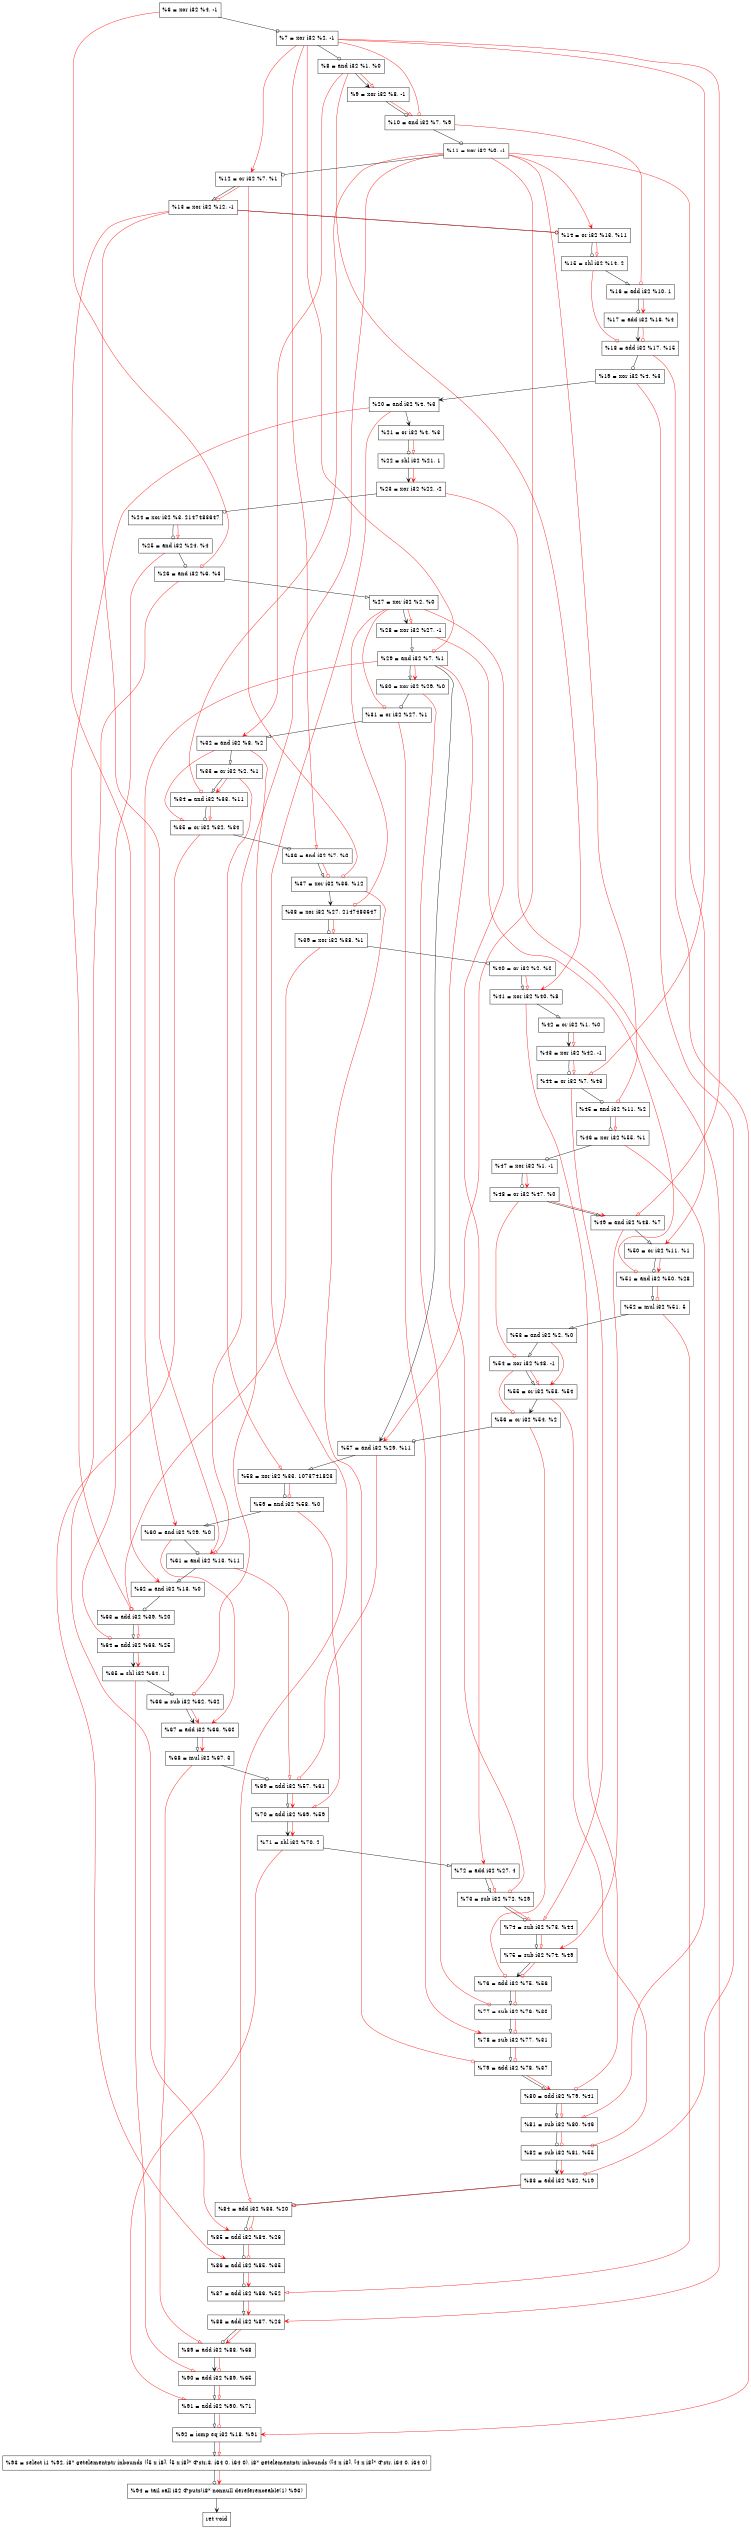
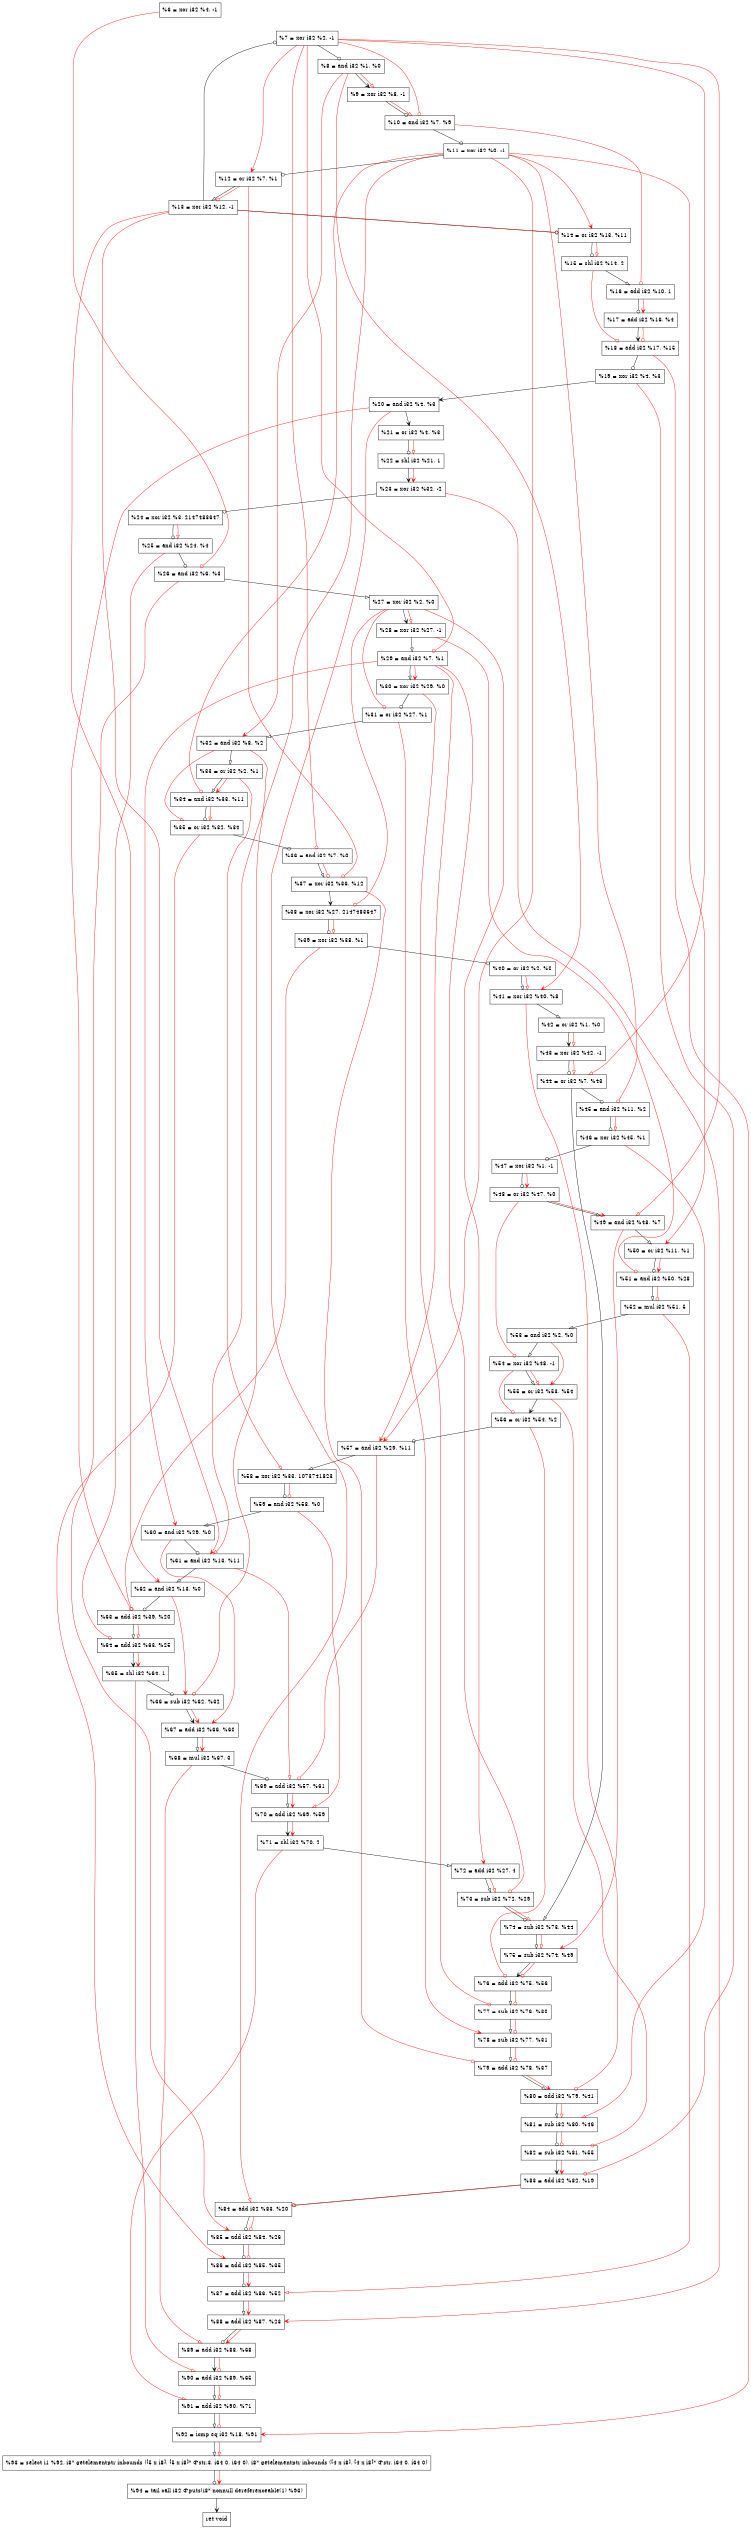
(247, 24) -> (204, 101)
(294, 445) -> (294, 445)
(411, 489) -> (411, 489)
(435, 1052) -> (435, 1052)
(613, 1138) -> (613, 1138)
(603, 1508) -> (603, 1508)
none -> (183, 1643)
